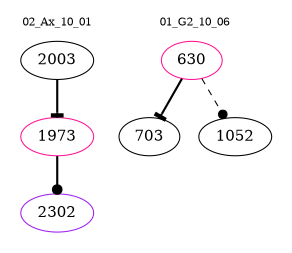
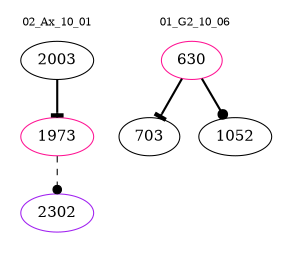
(211, 95) -> (211, 95)
(57, 171) -> (57, 171)
